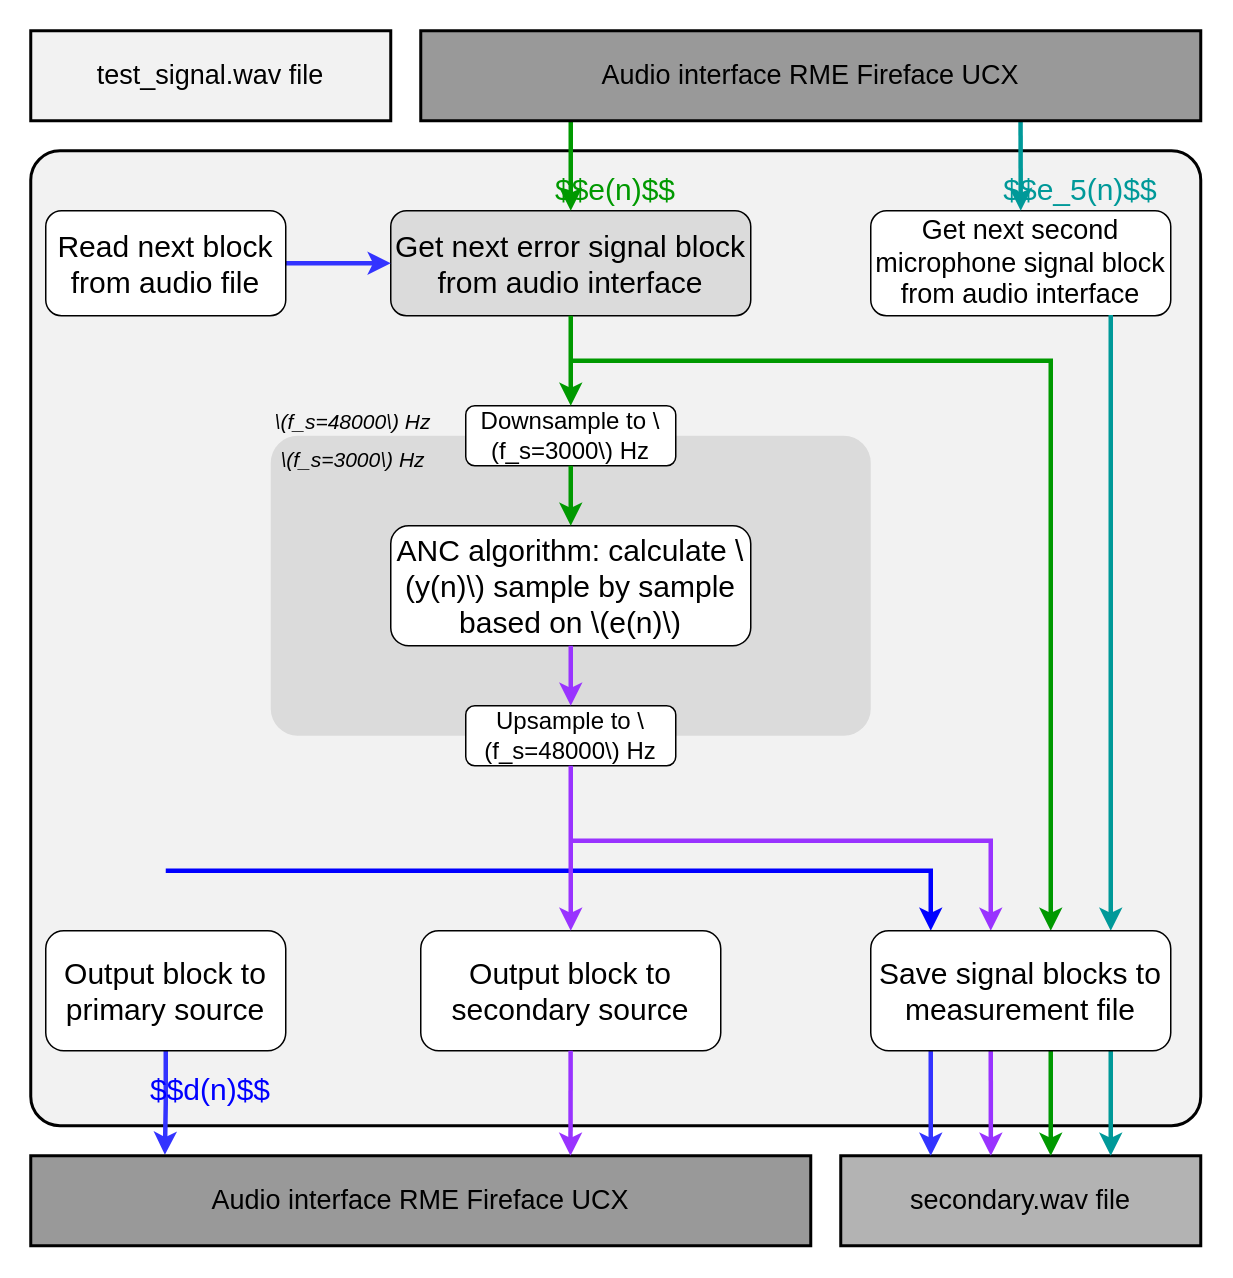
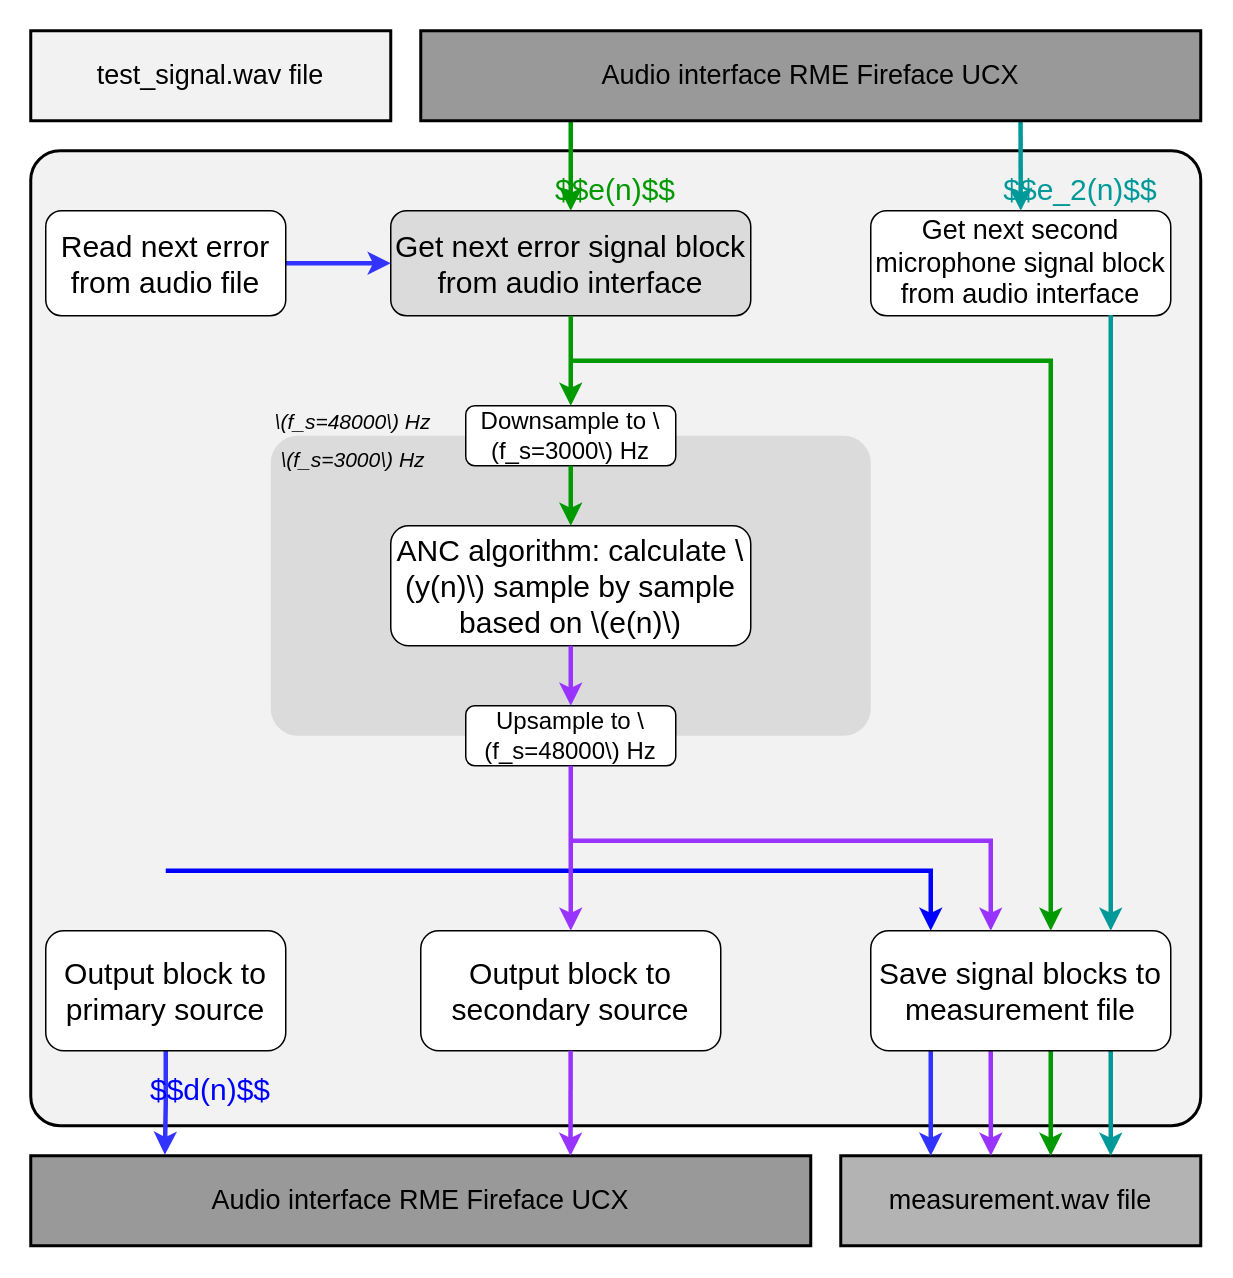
(1081, 188) -> (1081, 188)
(166, 263) -> (166, 263)
(1021, 1201) -> (1021, 1201)
